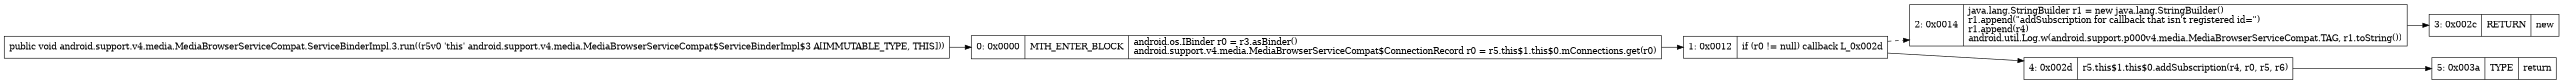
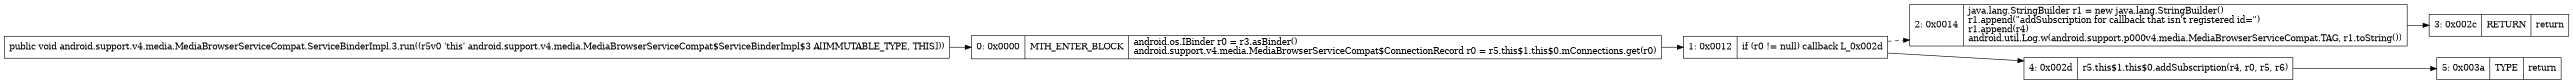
(2545, 25) -> (2550, 25)
